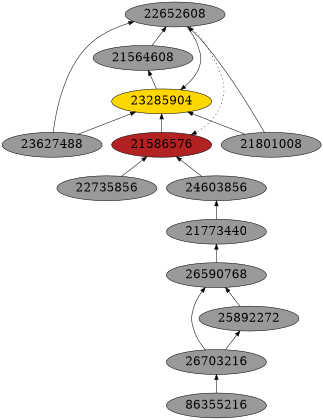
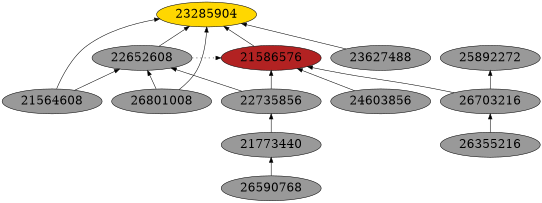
(74, 65) -> (209, 80)
(153, 82) -> (95, 40)
(271, 145) -> (162, 101)
(216, 213) -> (271, 126)
(234, 299) -> none
(192, 321) -> (383, 80)
(216, 405) -> (490, 145)
